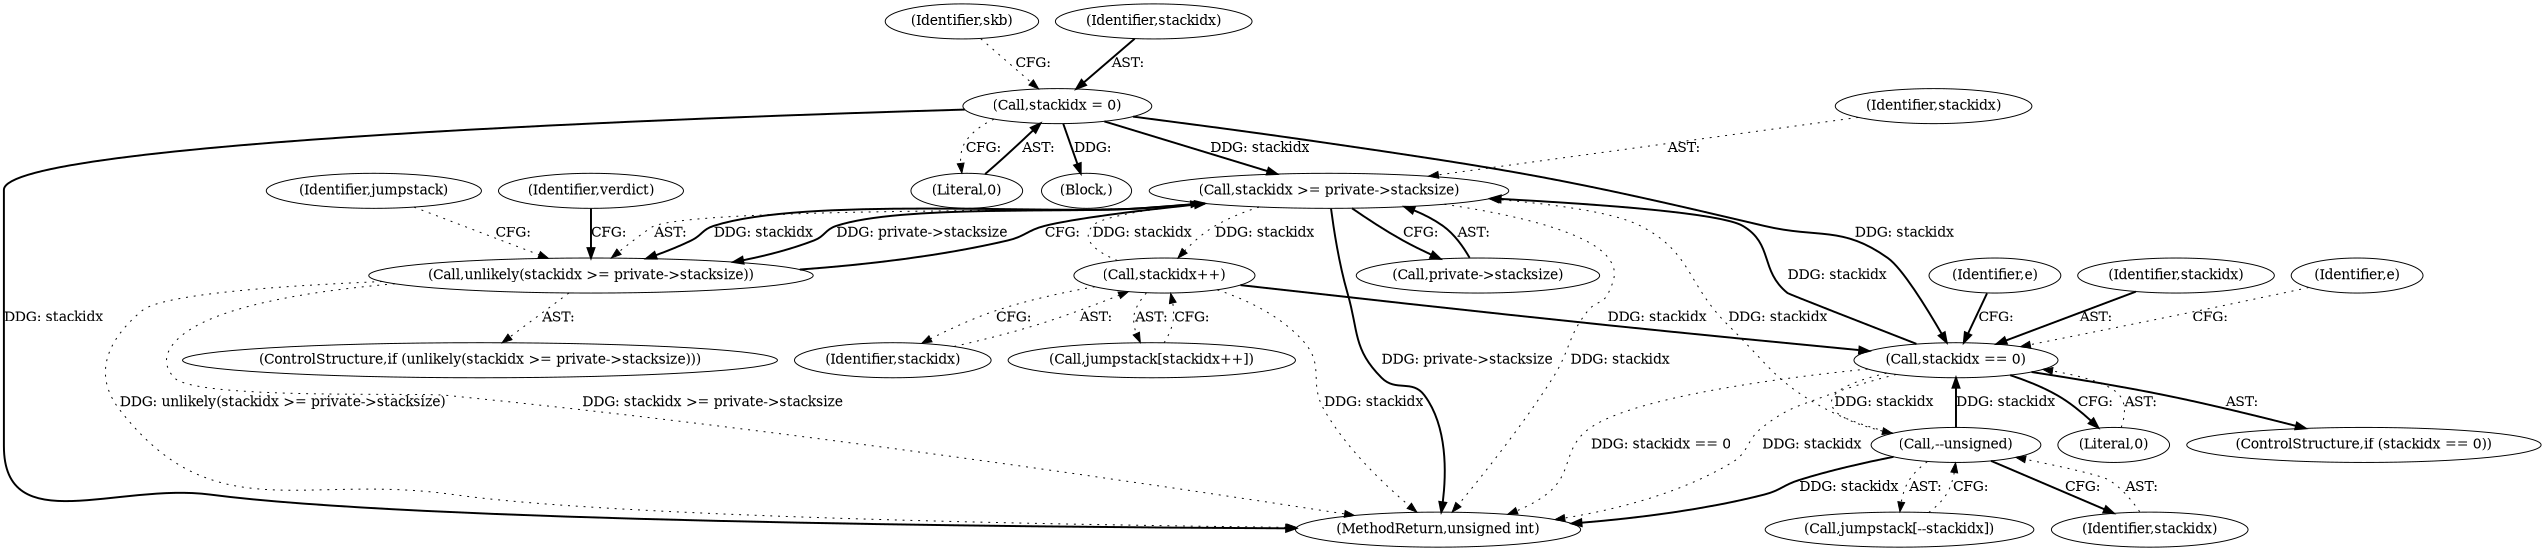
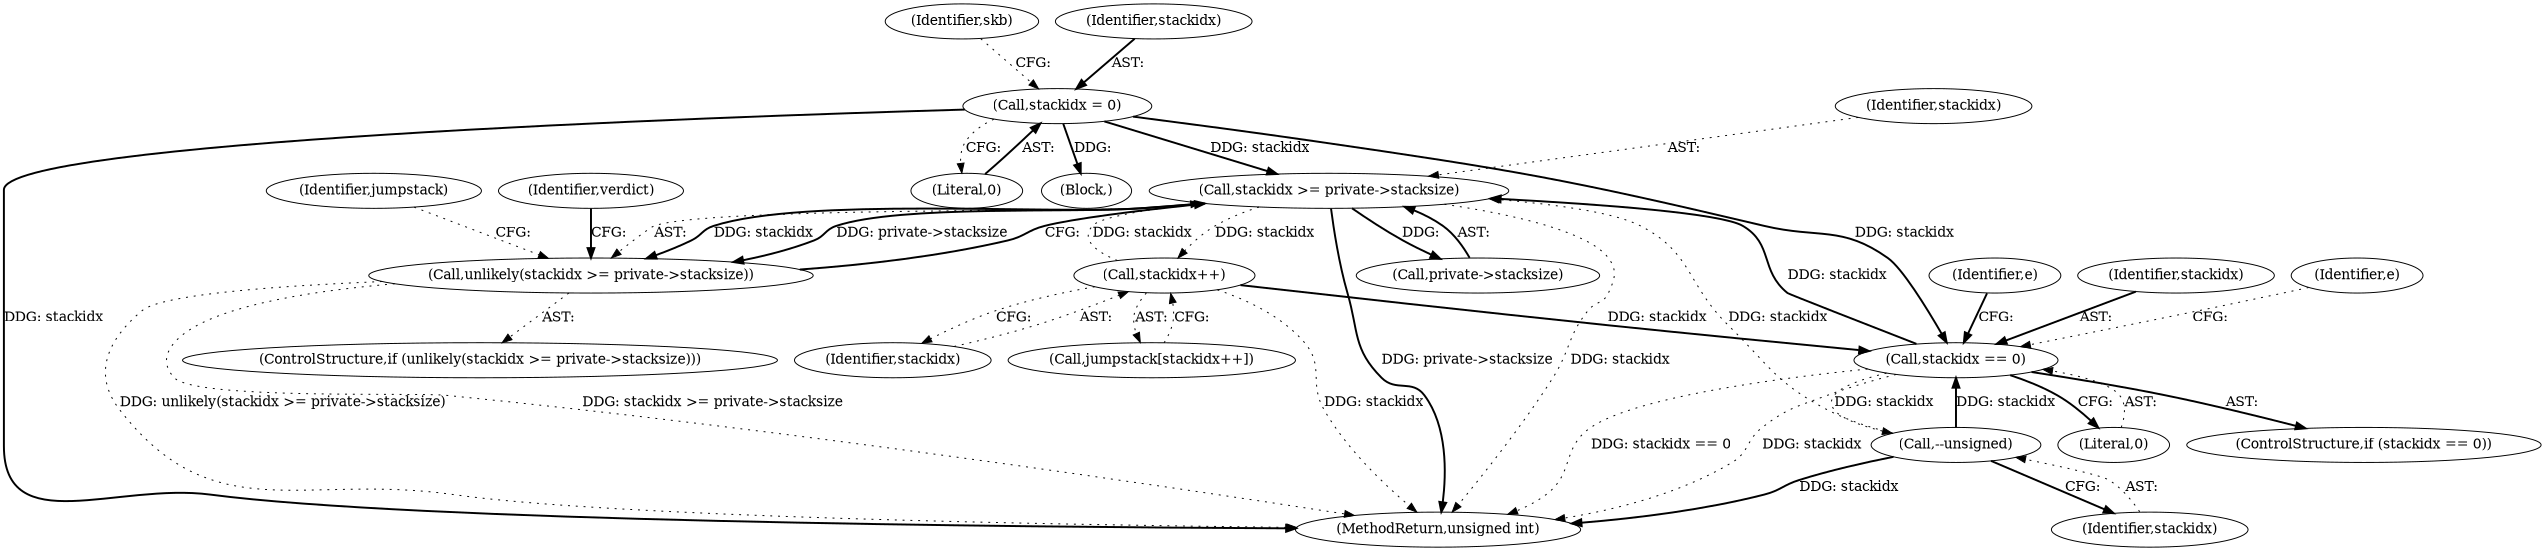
(1423, 233) -> (1423, 233)
(1900, 530) -> none
